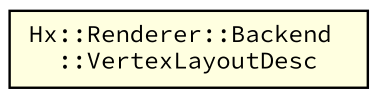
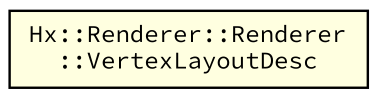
(189, 49) -> (189, 49)
